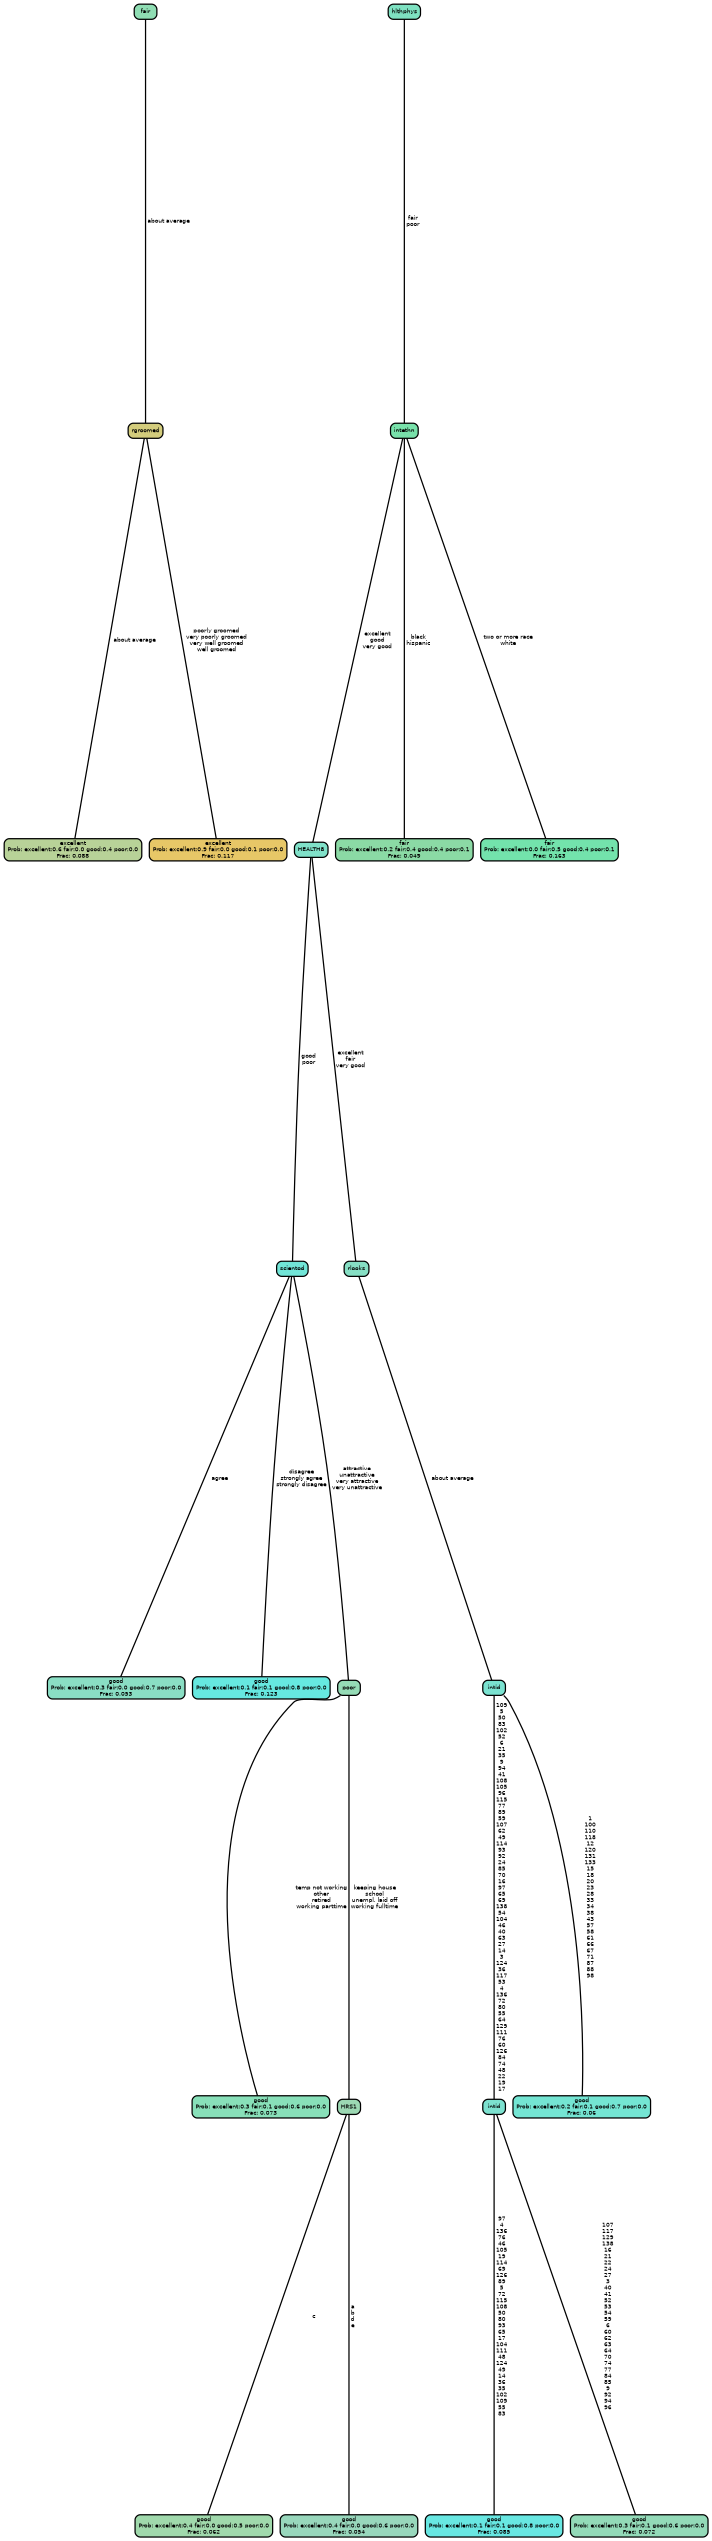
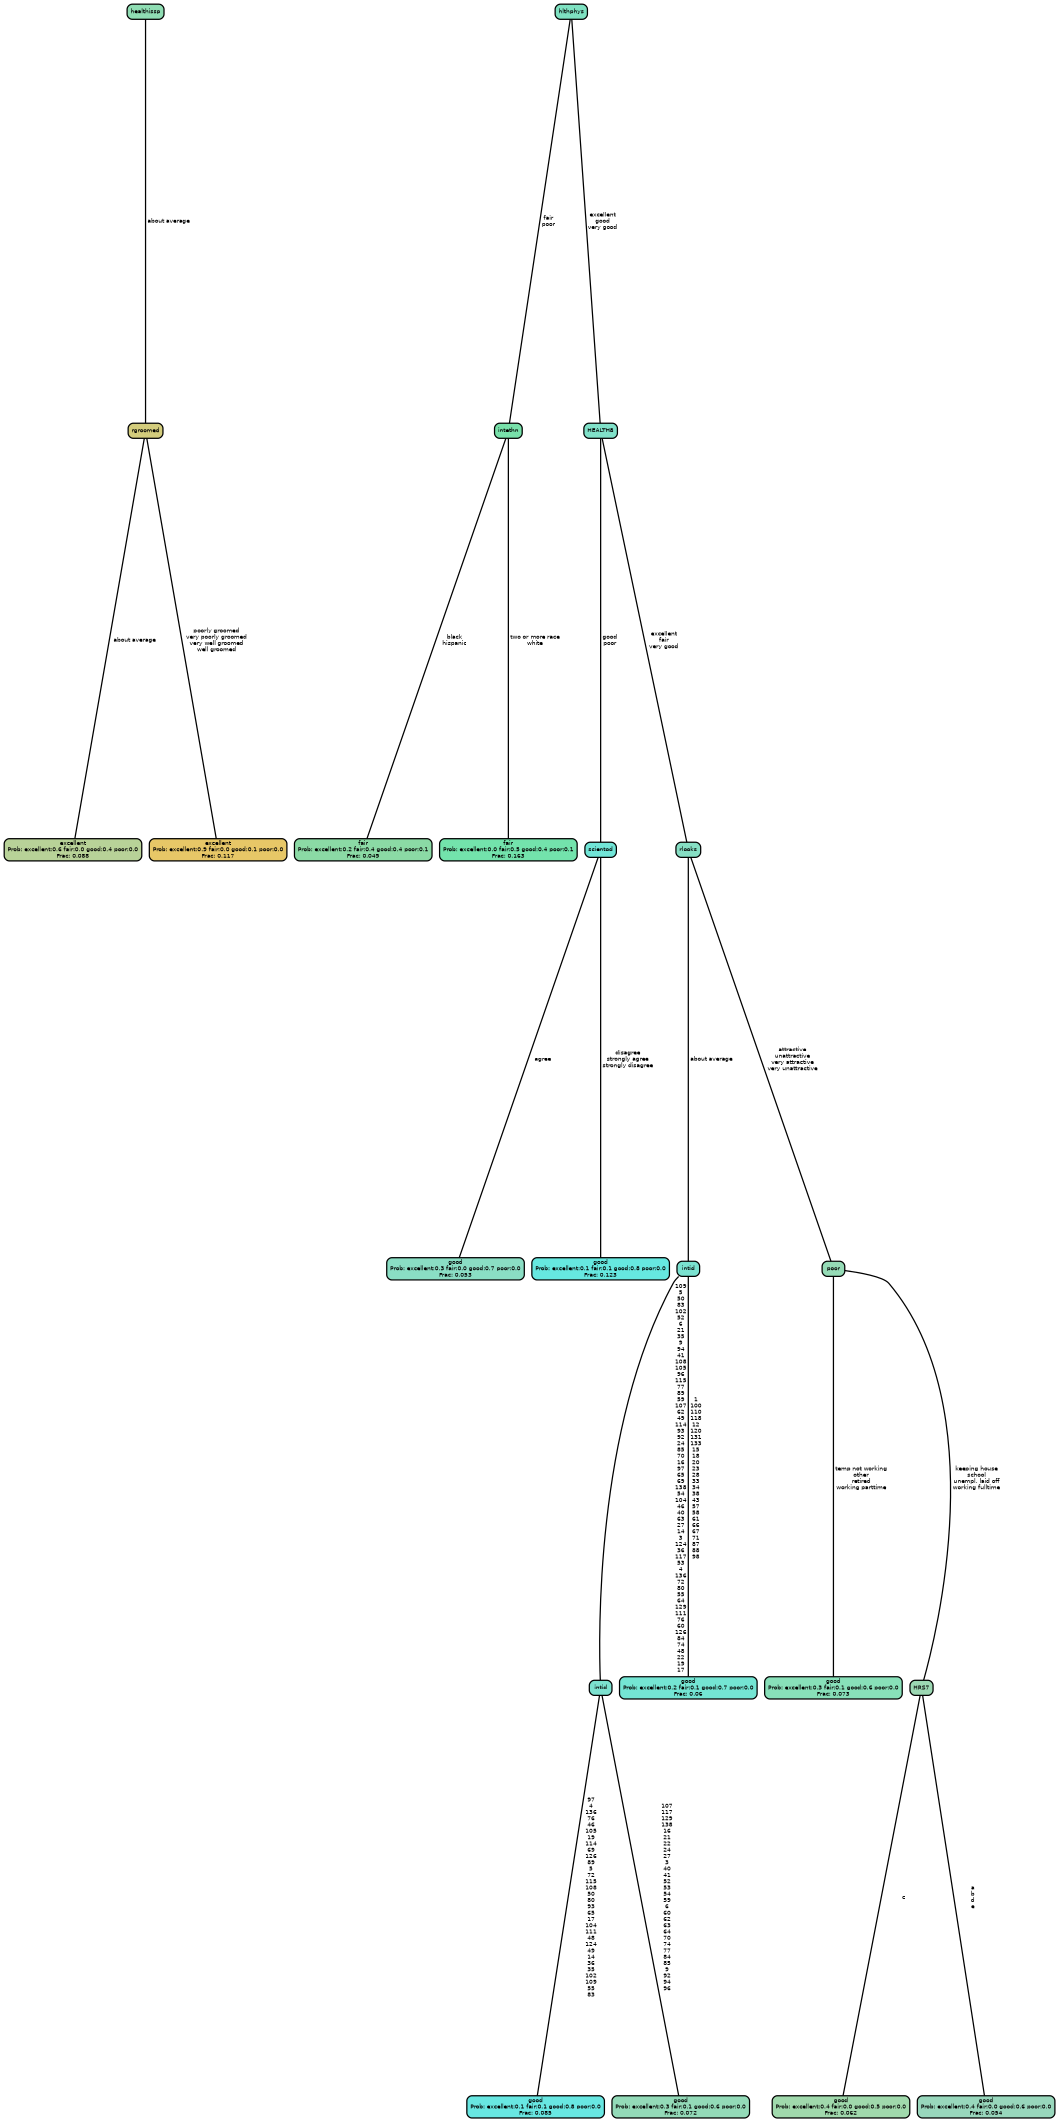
(146, 12) -> (146, 12)
(358, 640) -> (586, 221)
(328, 1477) -> (761, 1059)
(349, 2107) -> (922, 1688)
